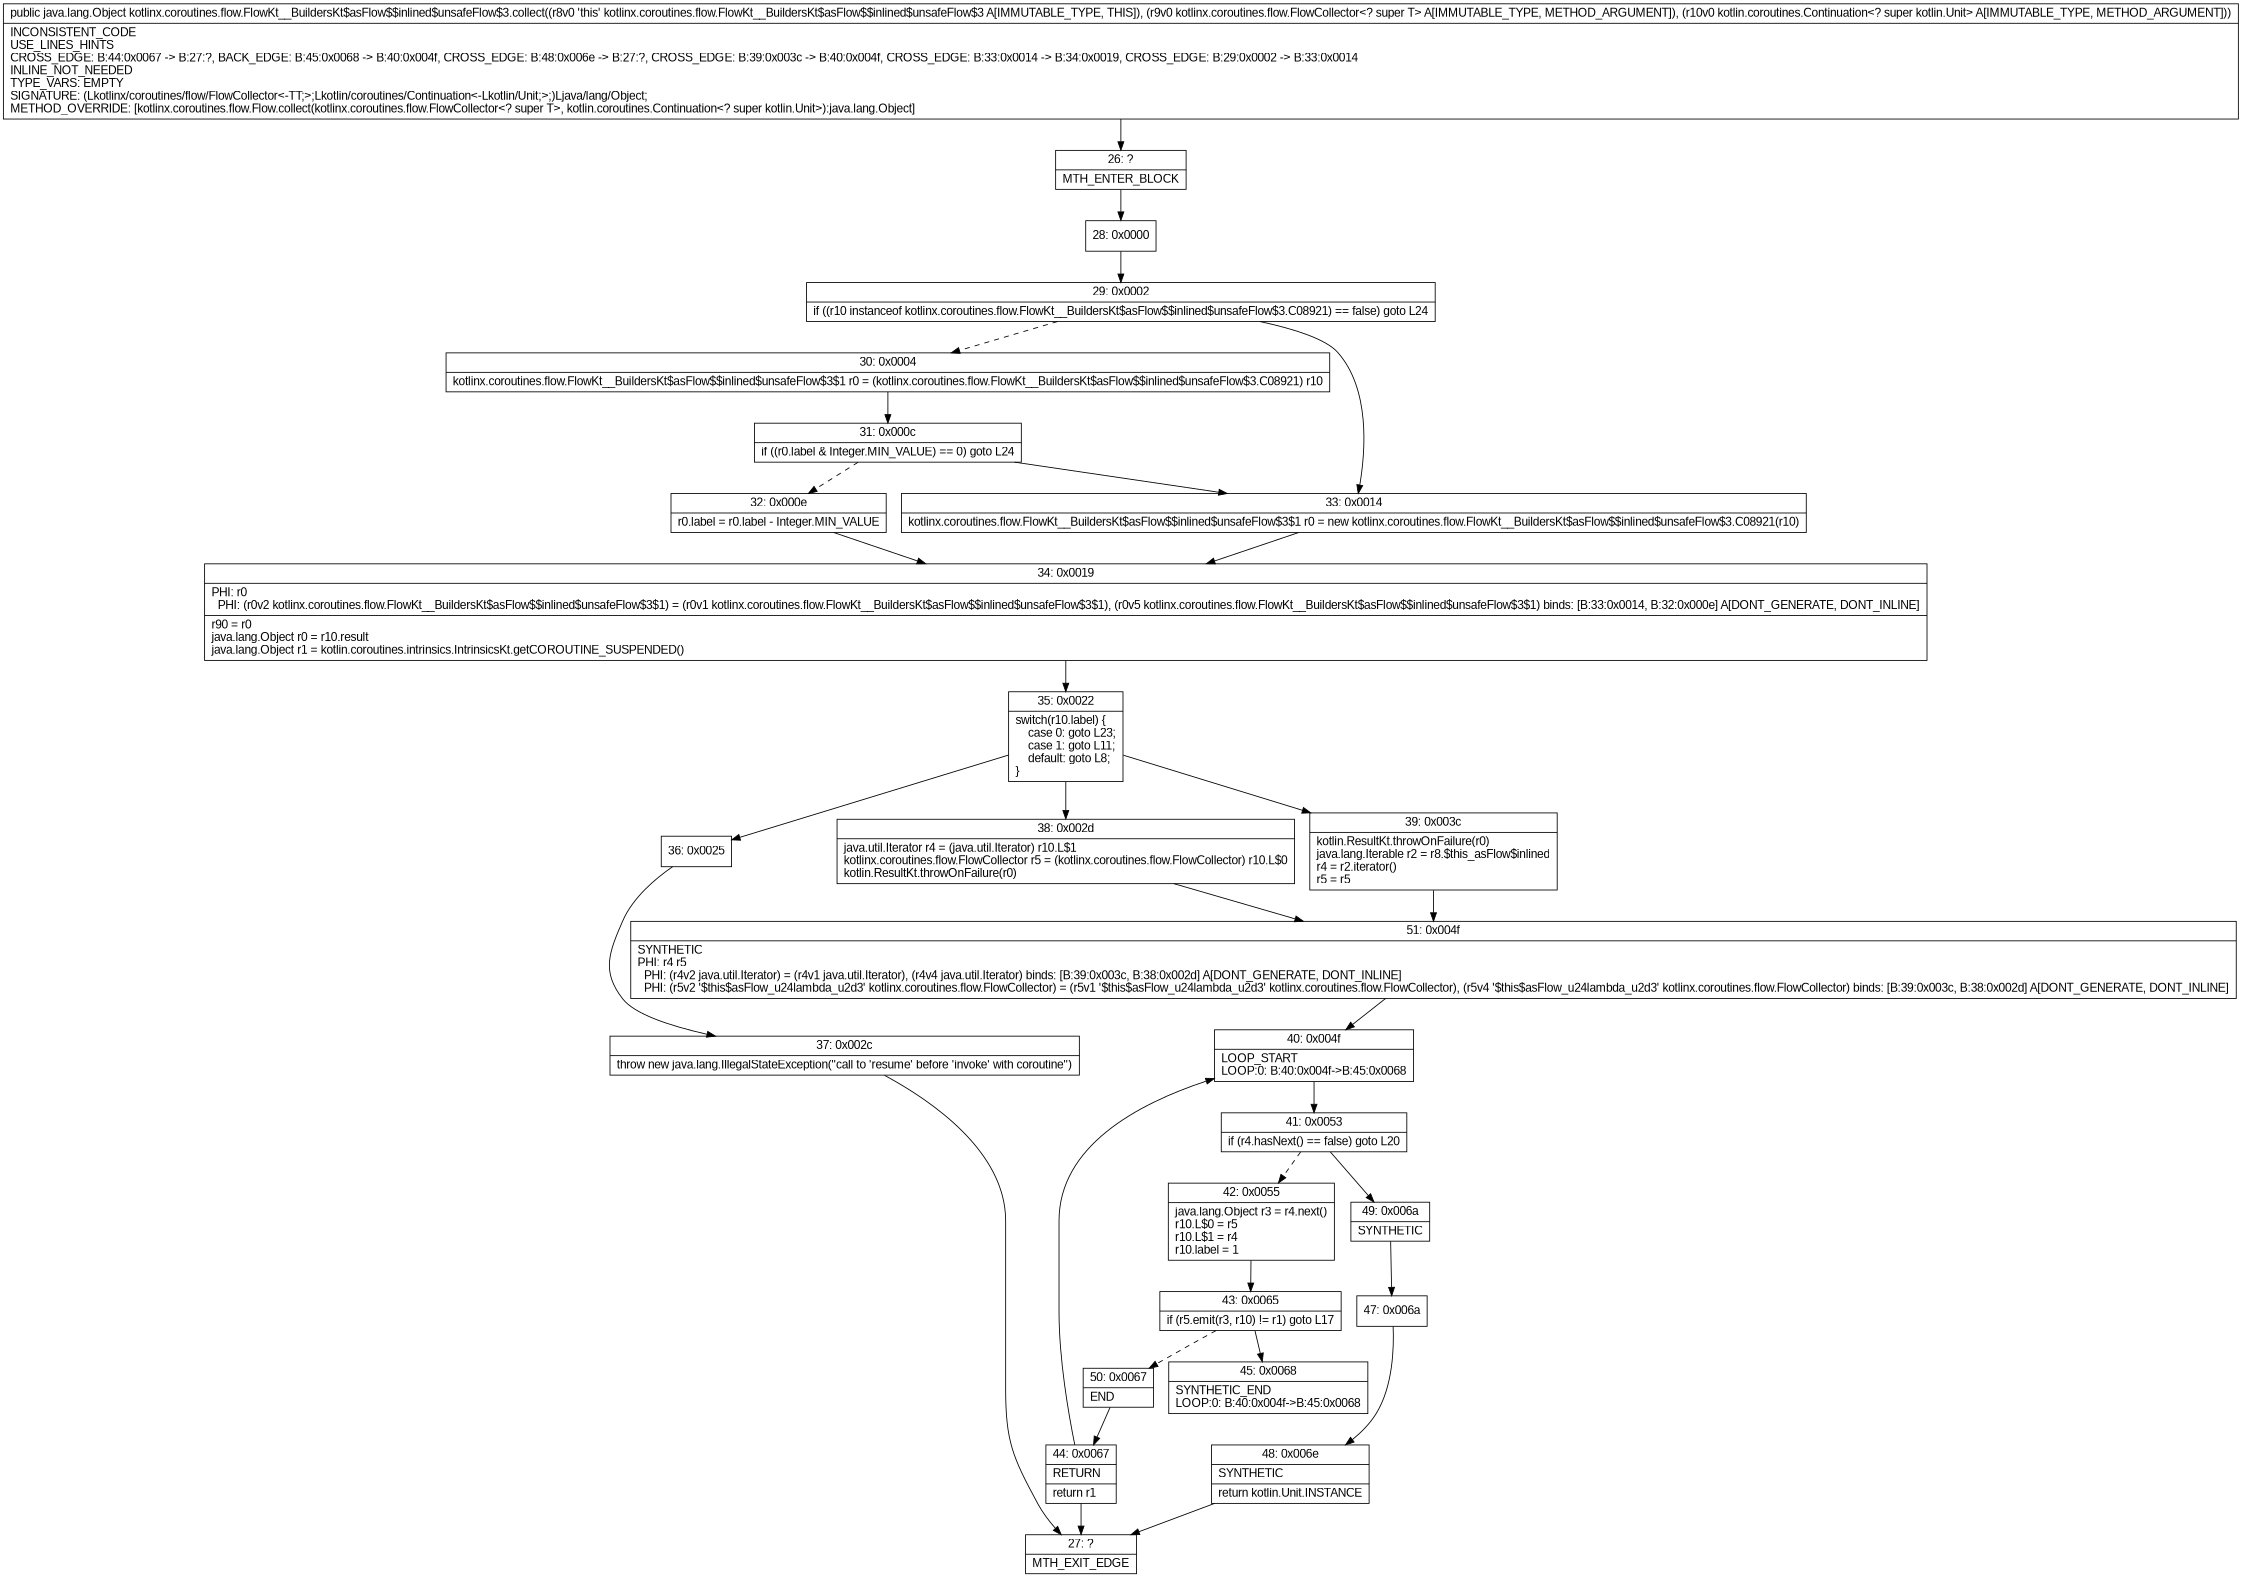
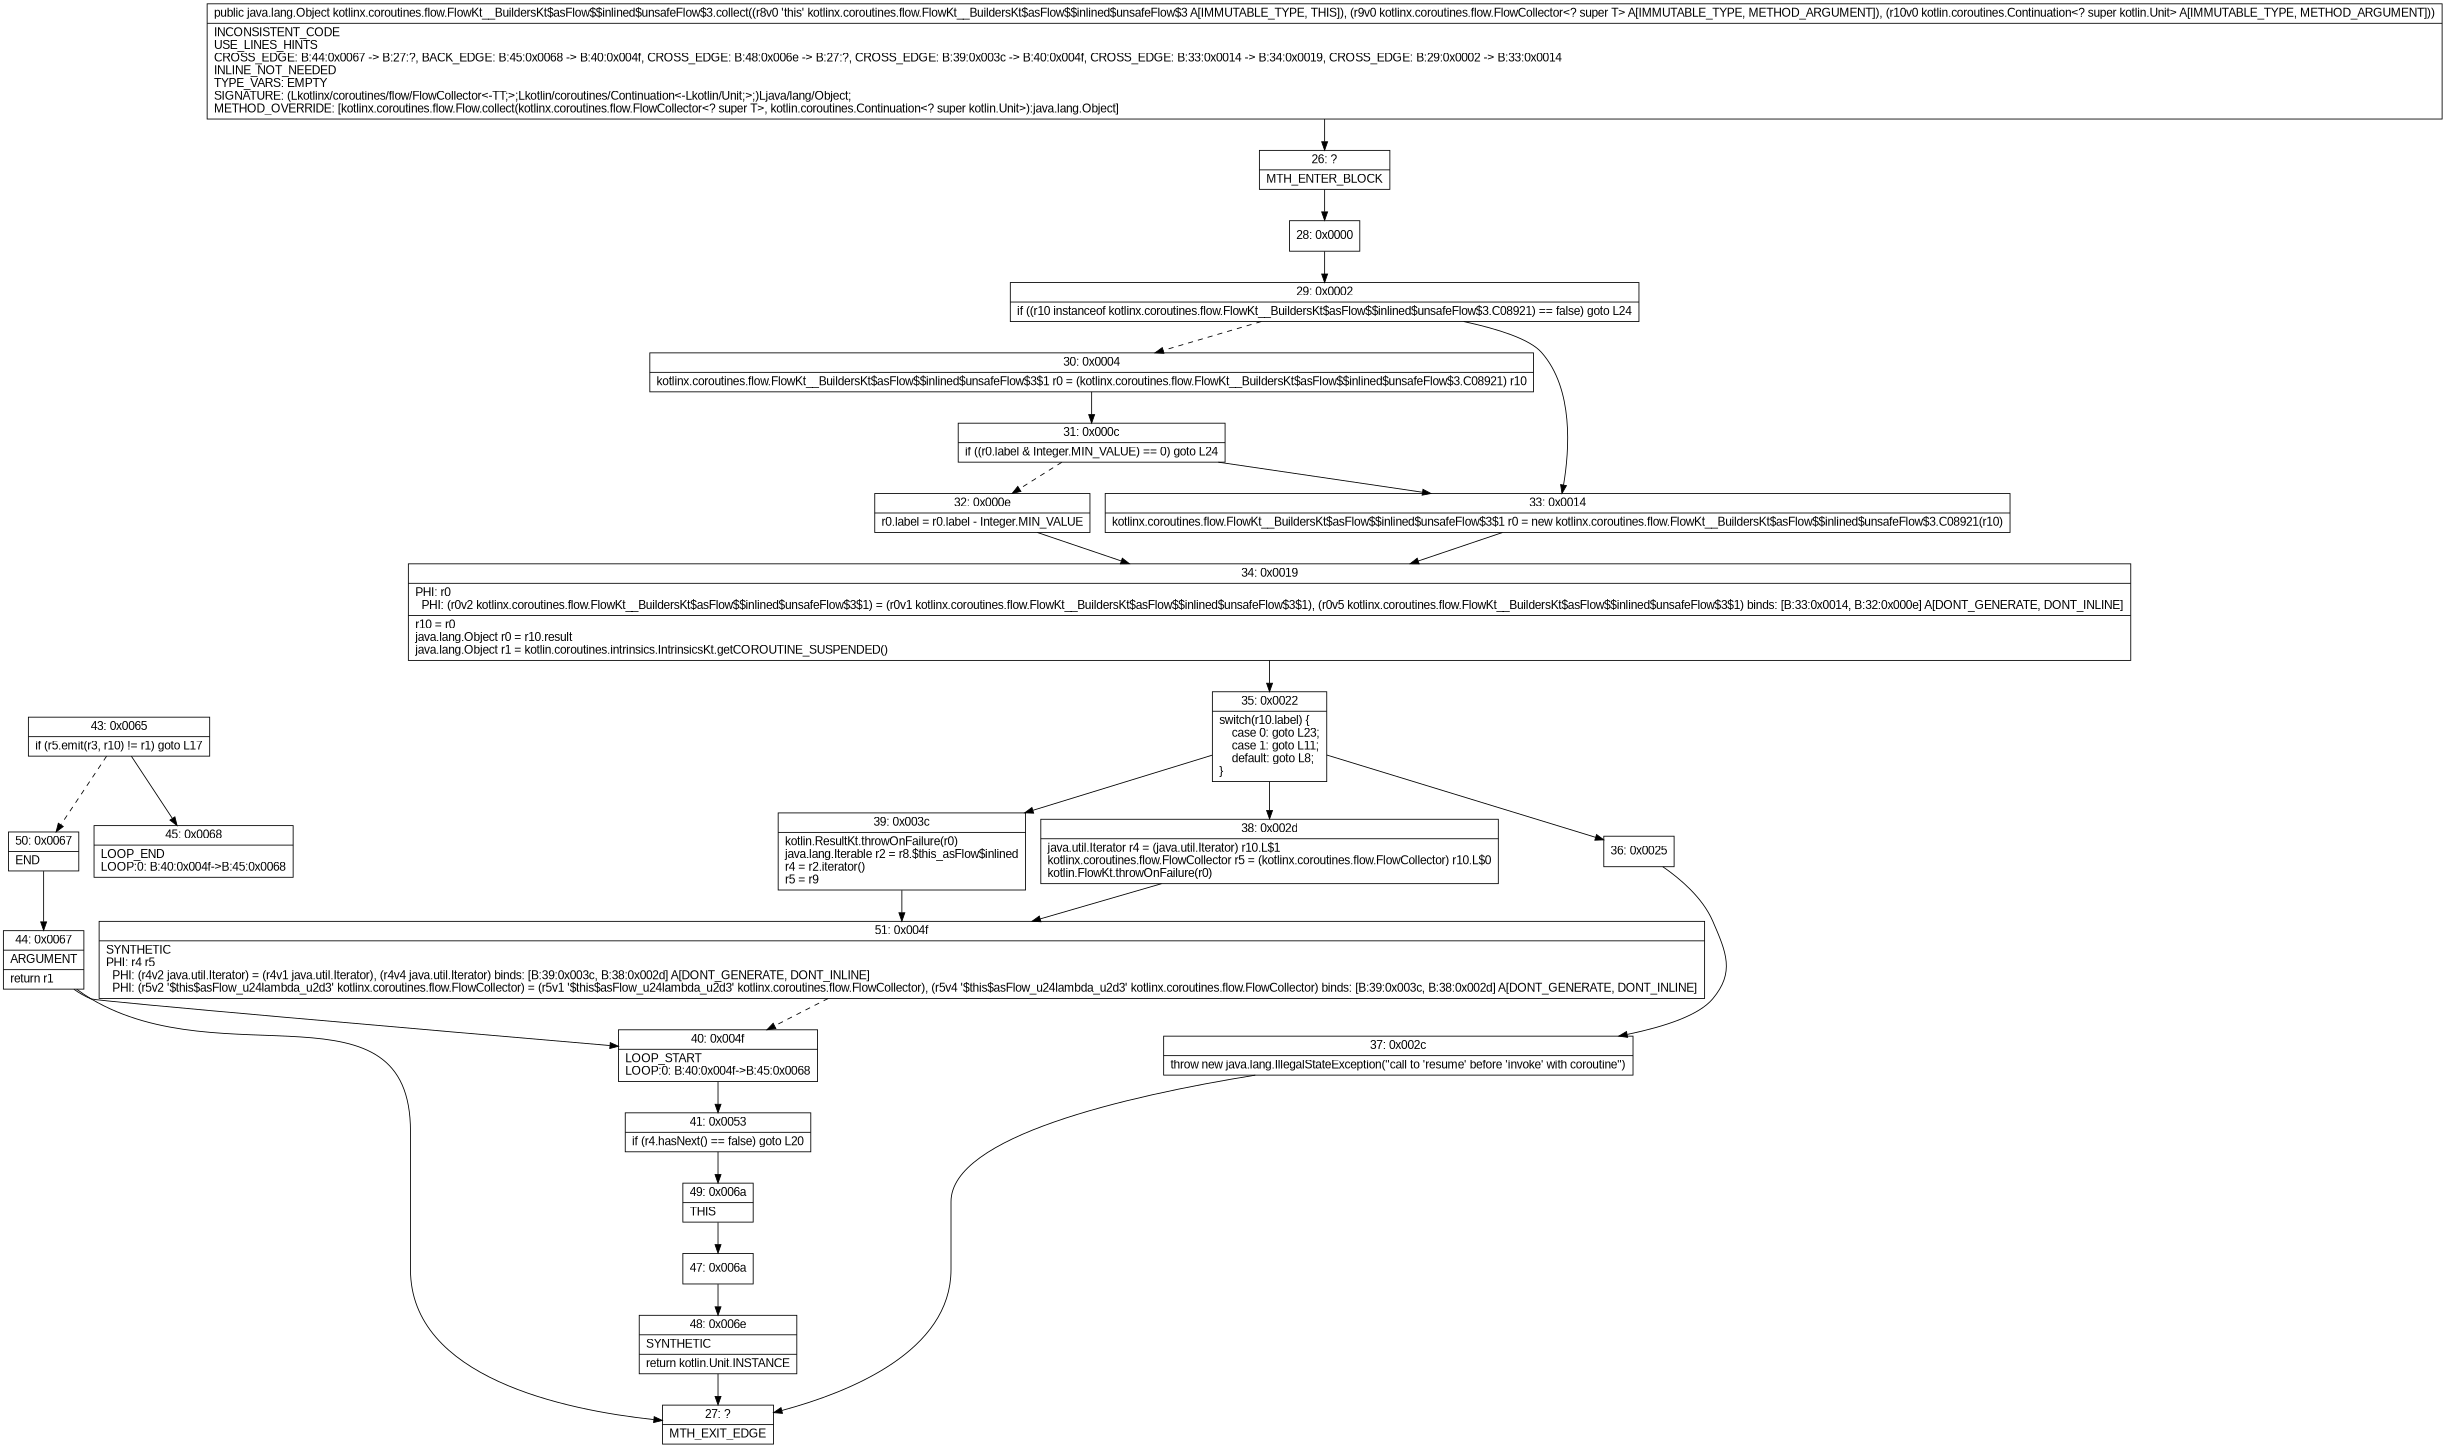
(232, 625) -> (435, 625)
(931, 873) -> (1130, 873)
(1334, 880) -> (802, 880)
(1369, 1011) -> (801, 1012)
(1251, 1222) -> none
(1390, 1231) -> (703, 1212)
(1223, 1391) -> (133, 854)
(1077, 1474) -> (44, 959)
